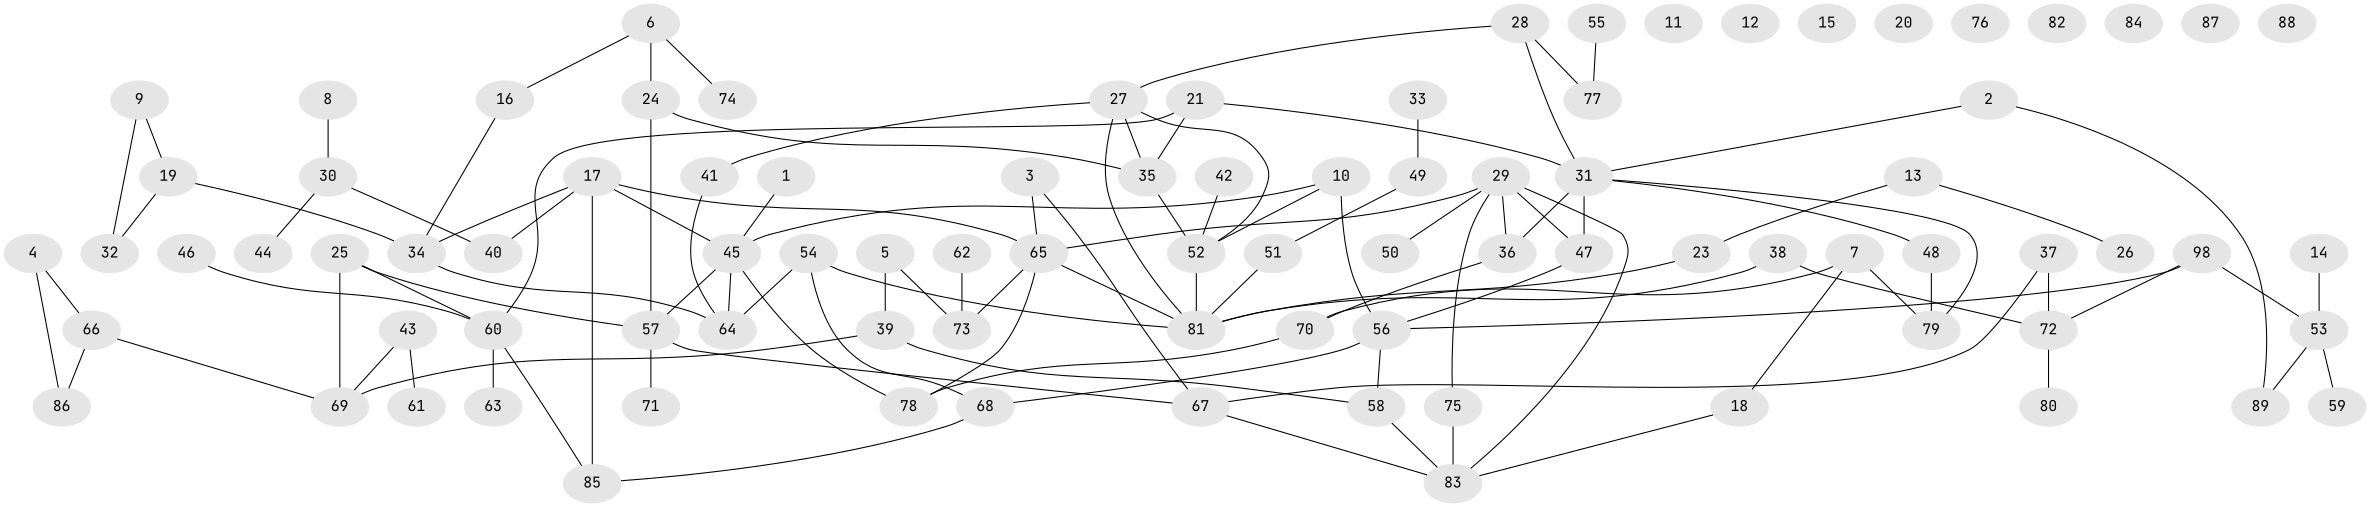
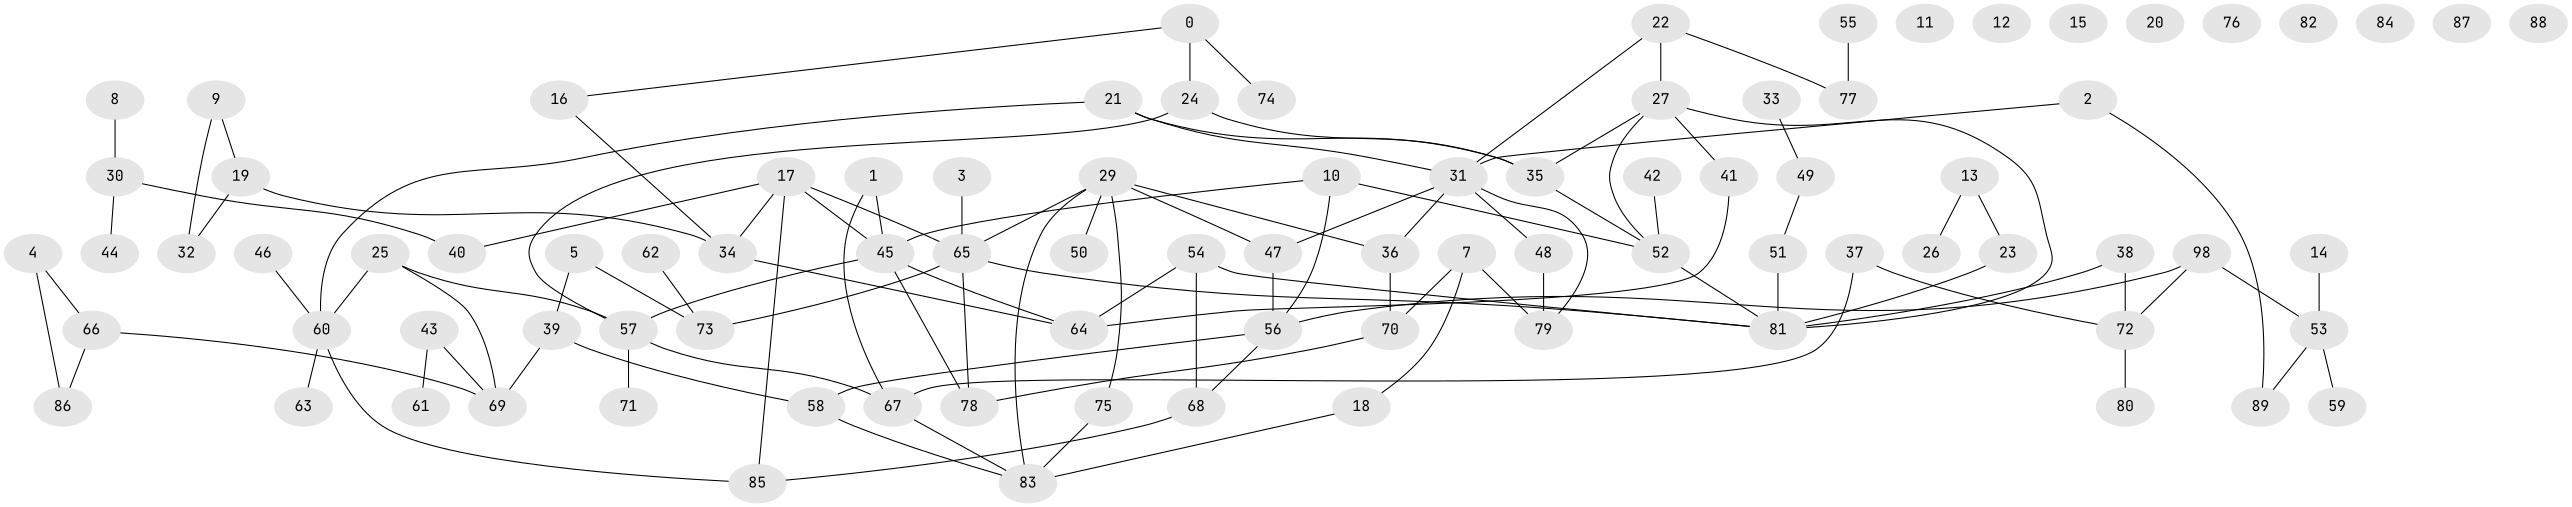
(651, 23) -> (1190, 23)
(1520, 23) -> (1661, 23)
(1110, 280) -> (846, 289)
